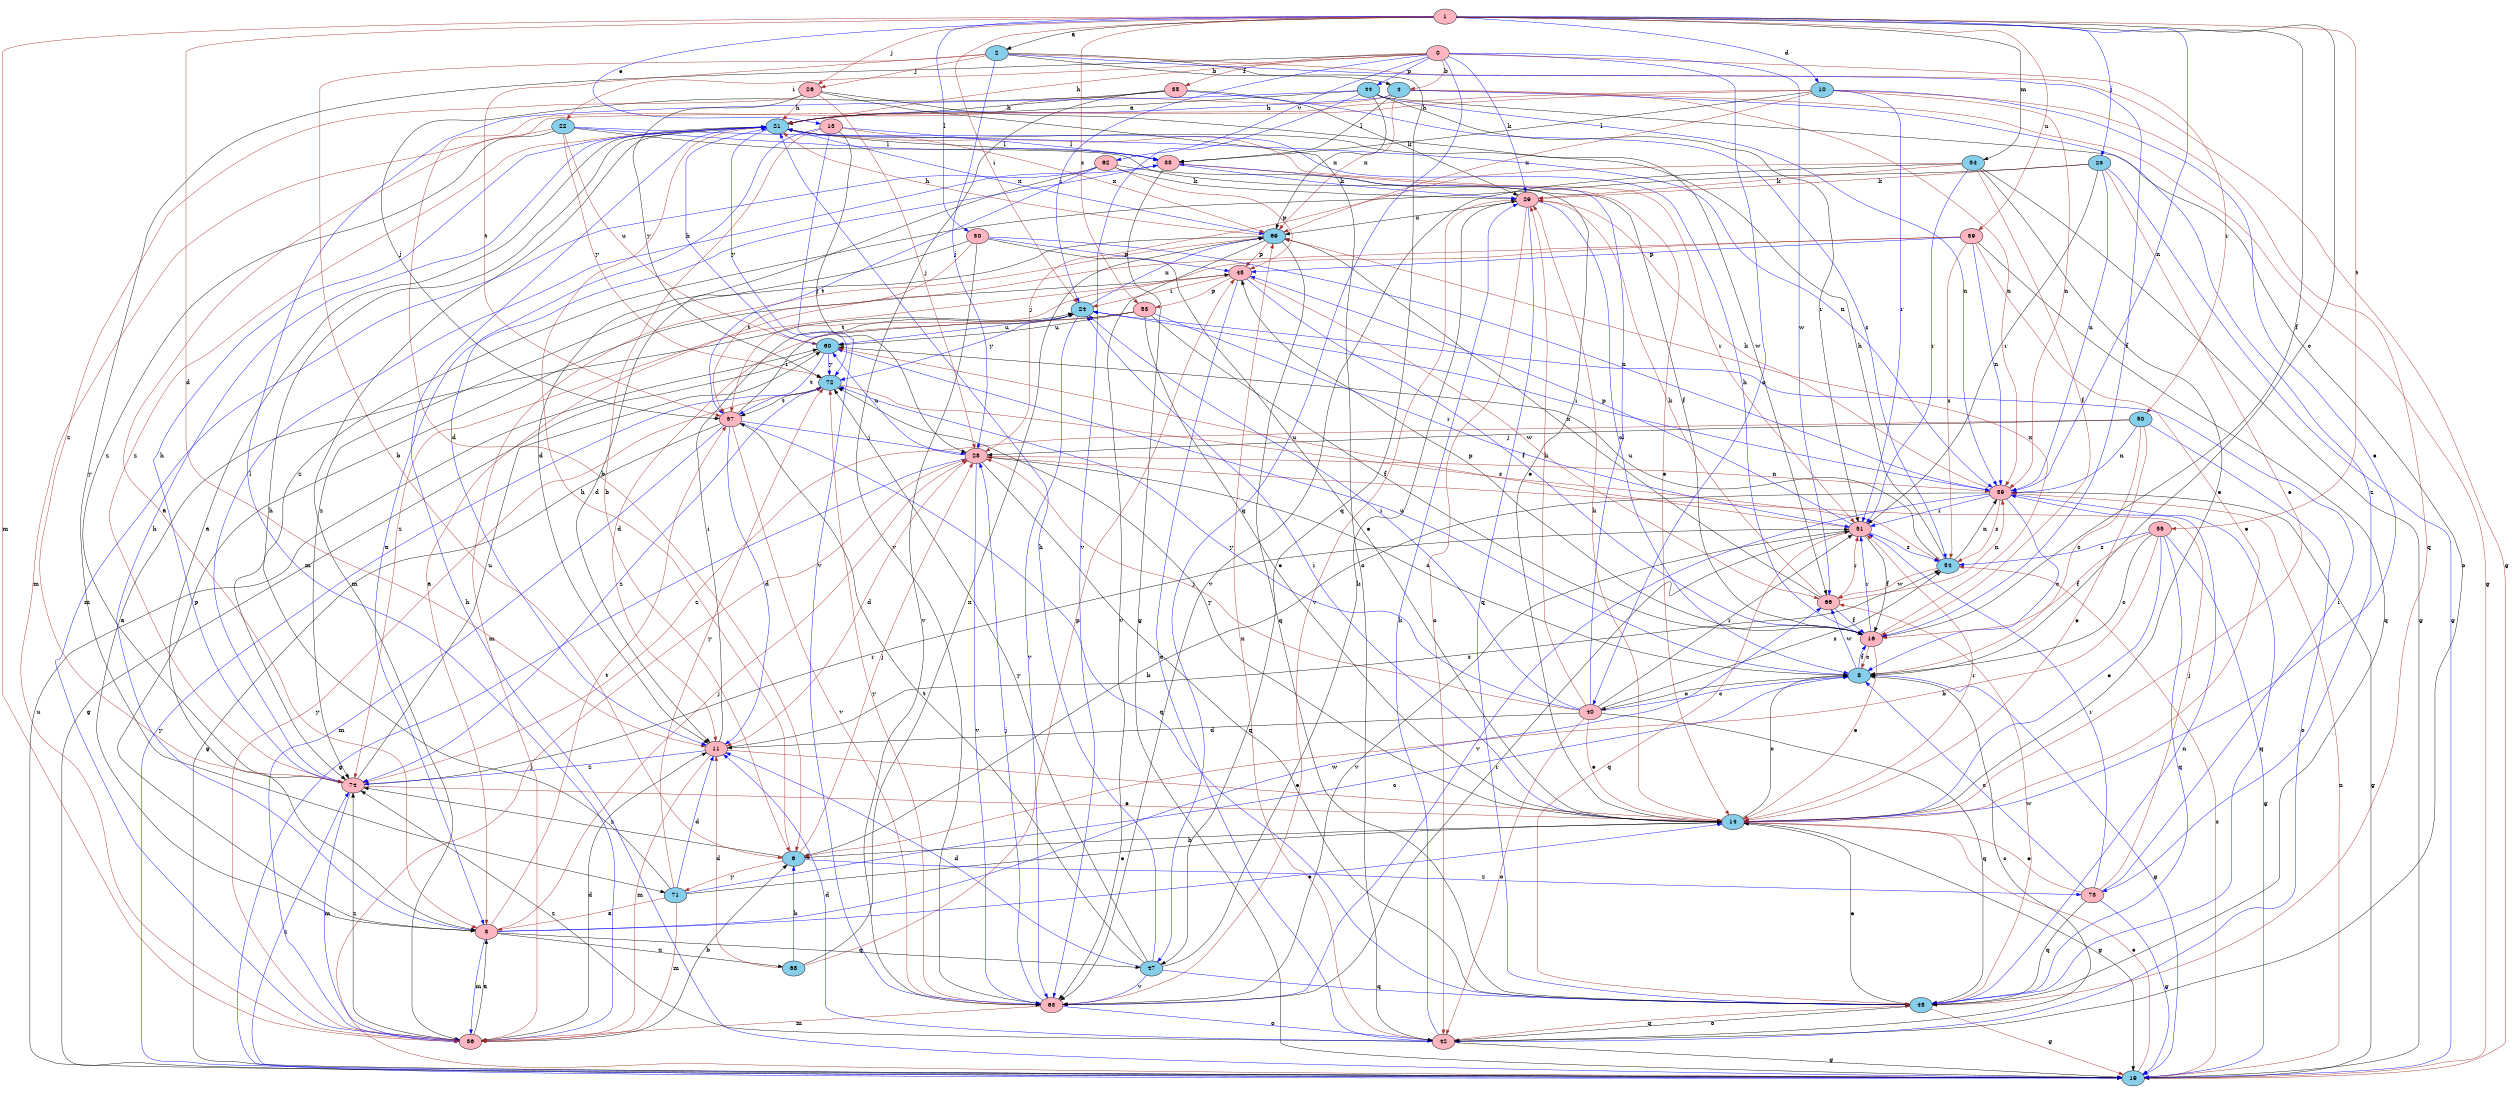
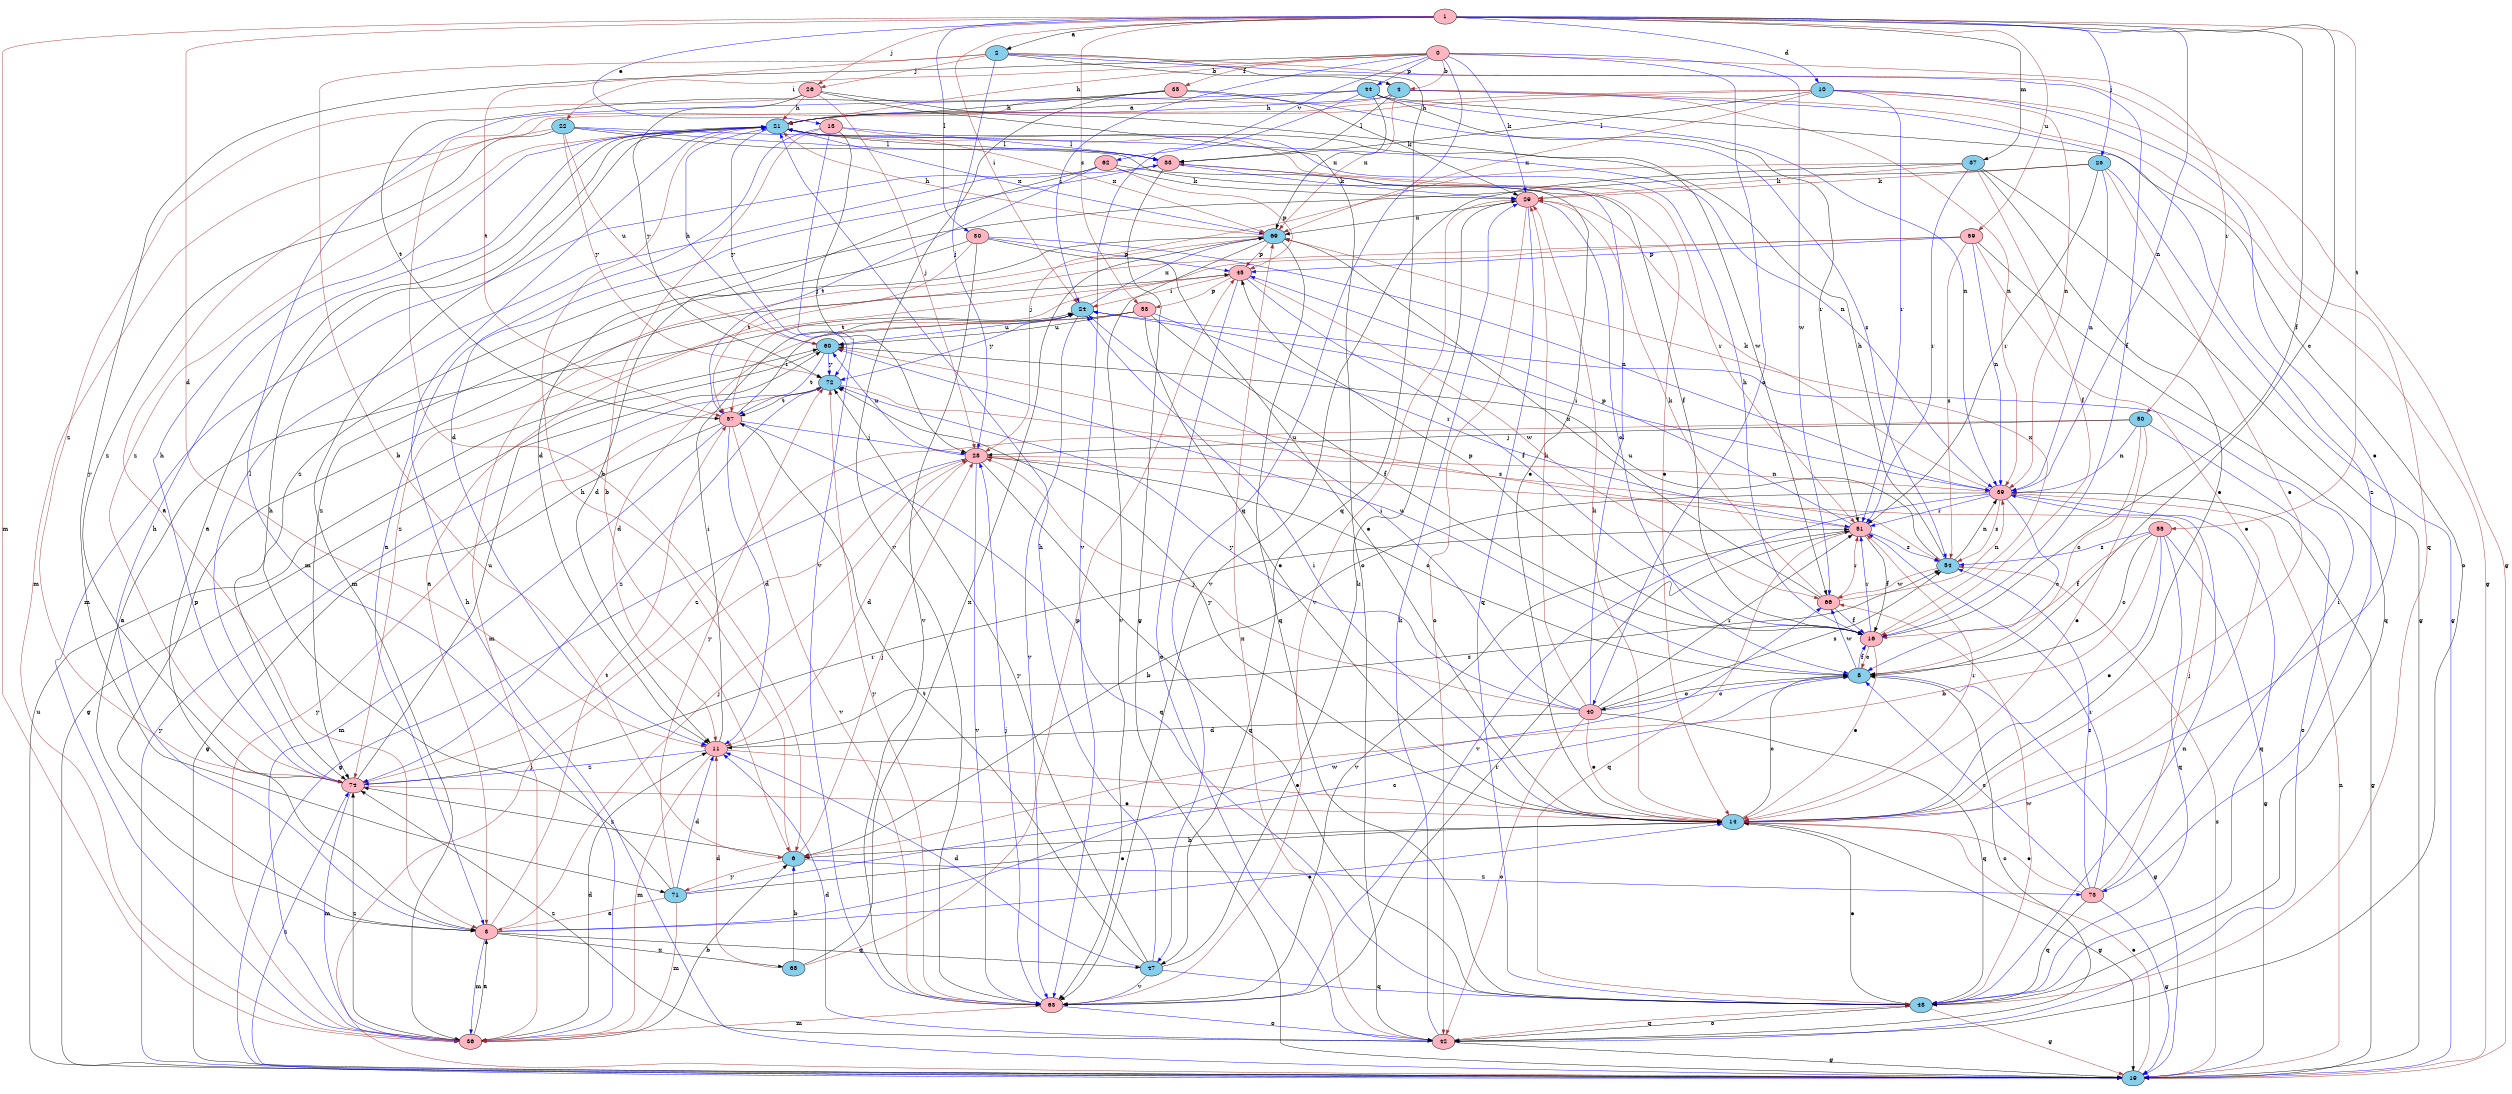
(1973, 163) -> (1973, 163)
(401, 255) -> (401, 255)
none -> (2088, 698)
